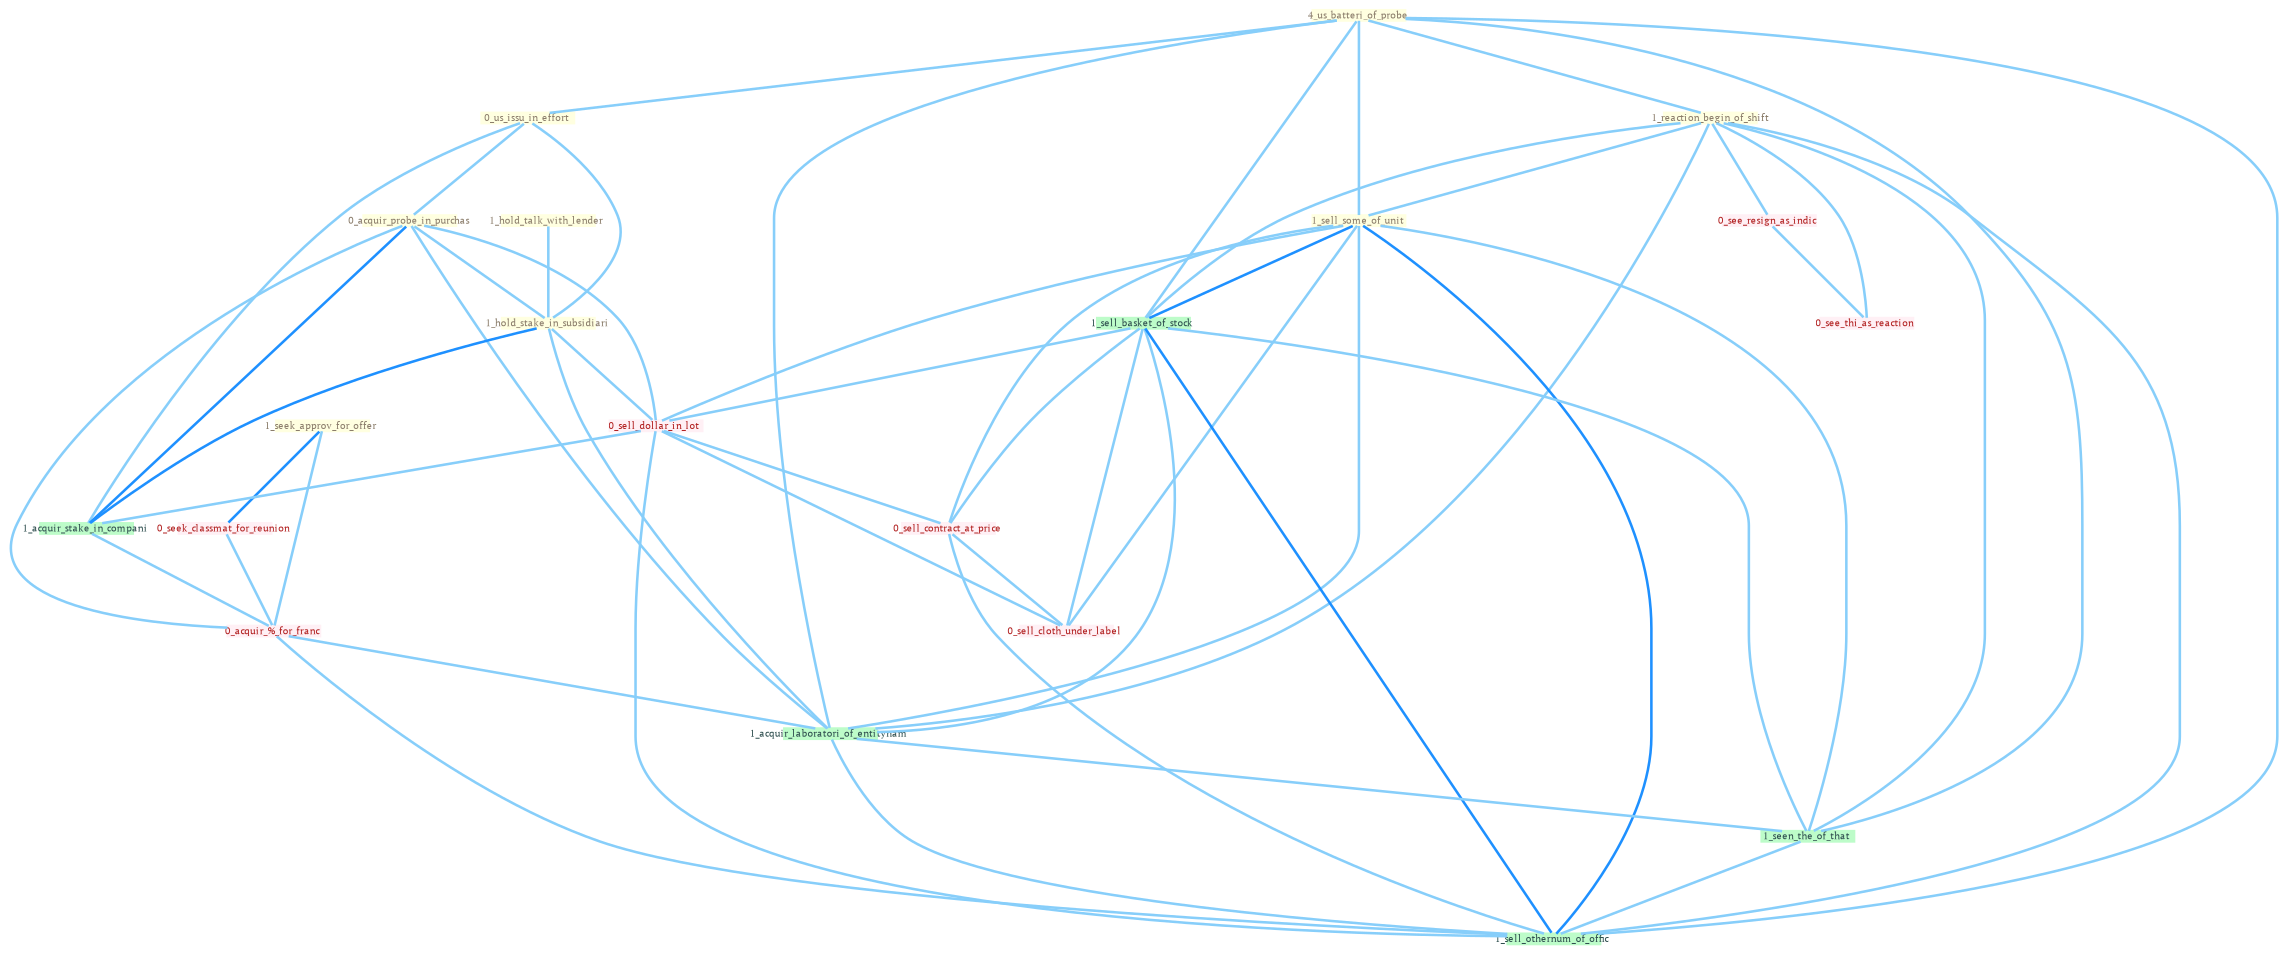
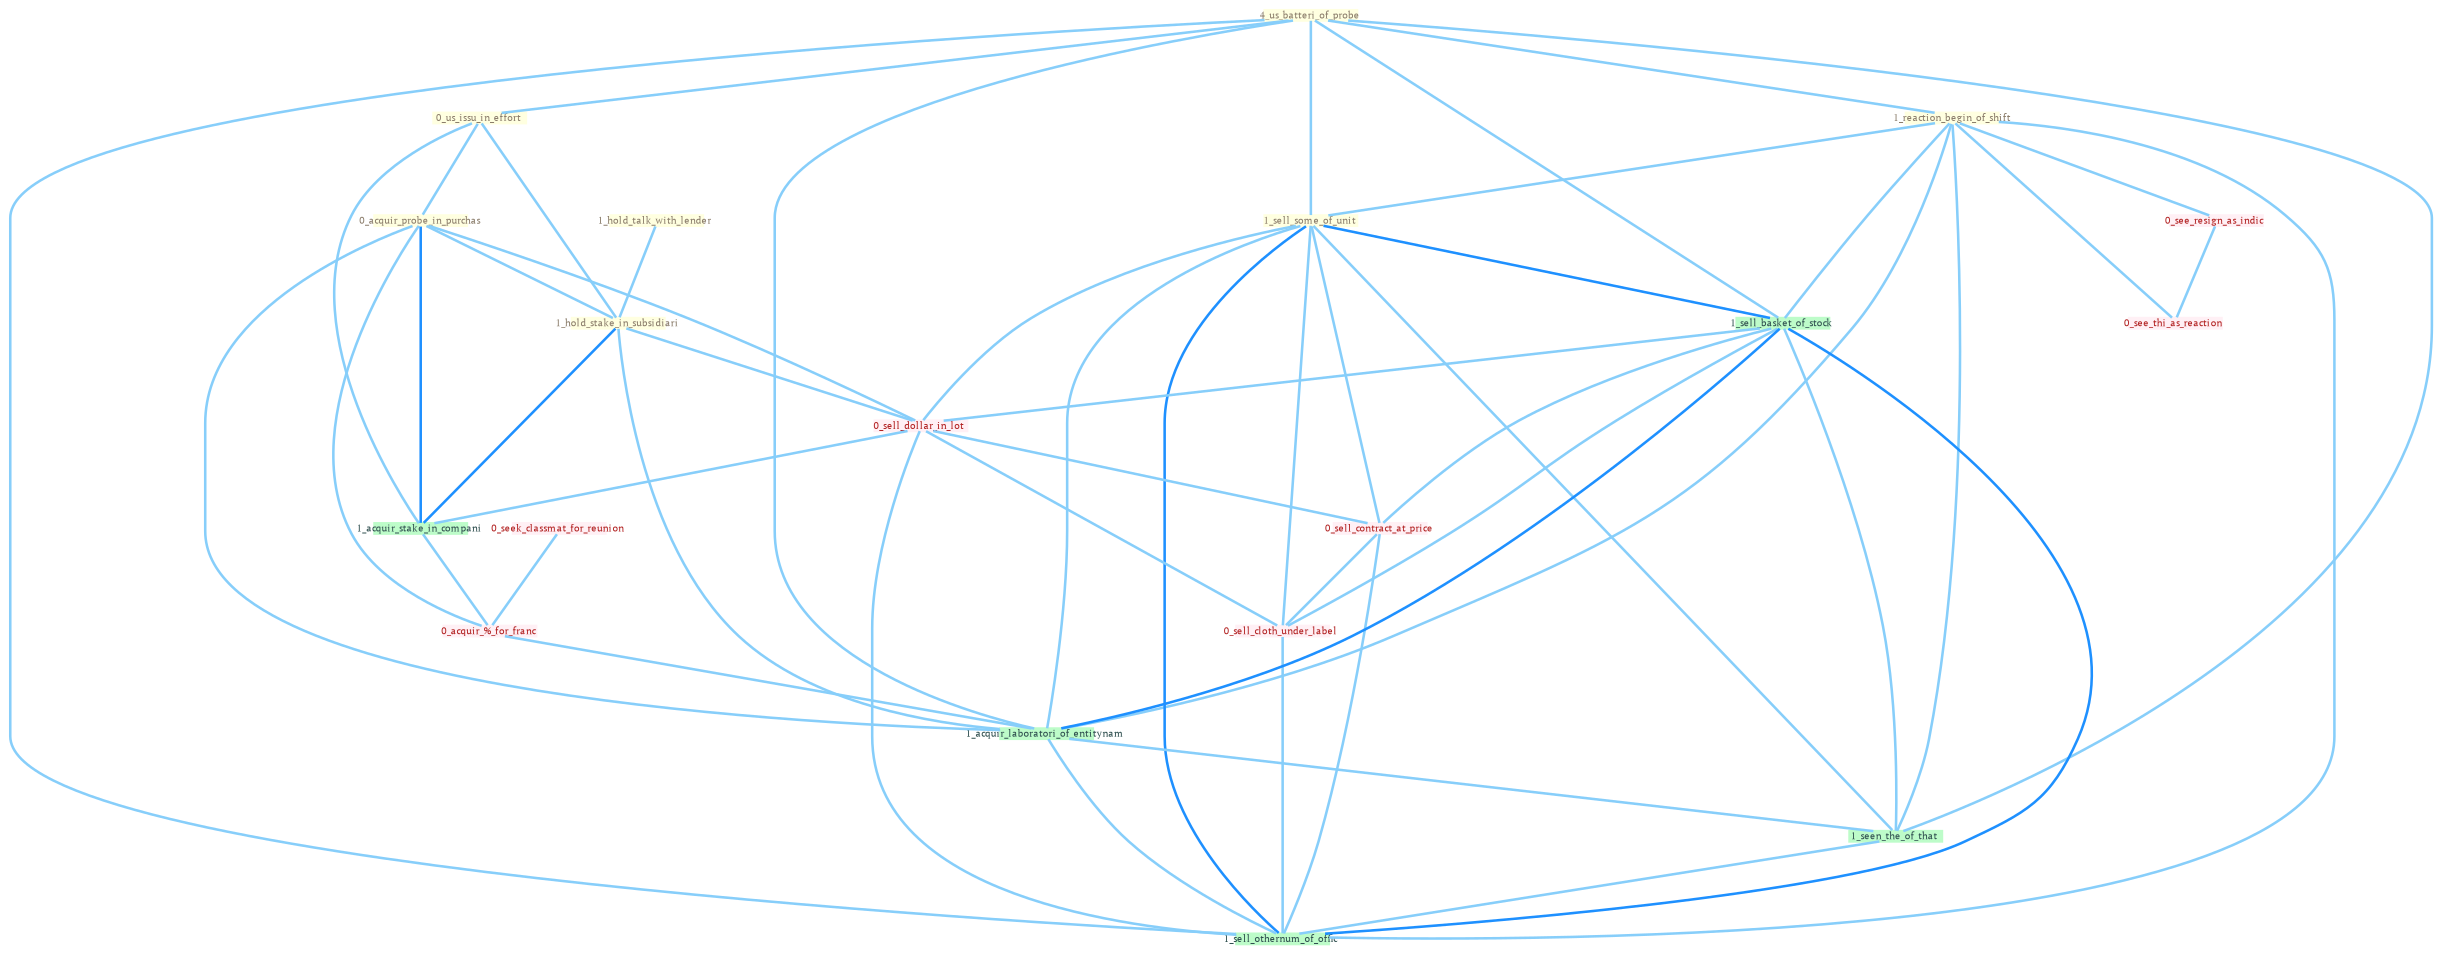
(323, 426) -> none
(1144, 621) -> (1449, 581)
(827, 884) -> (1283, 785)
